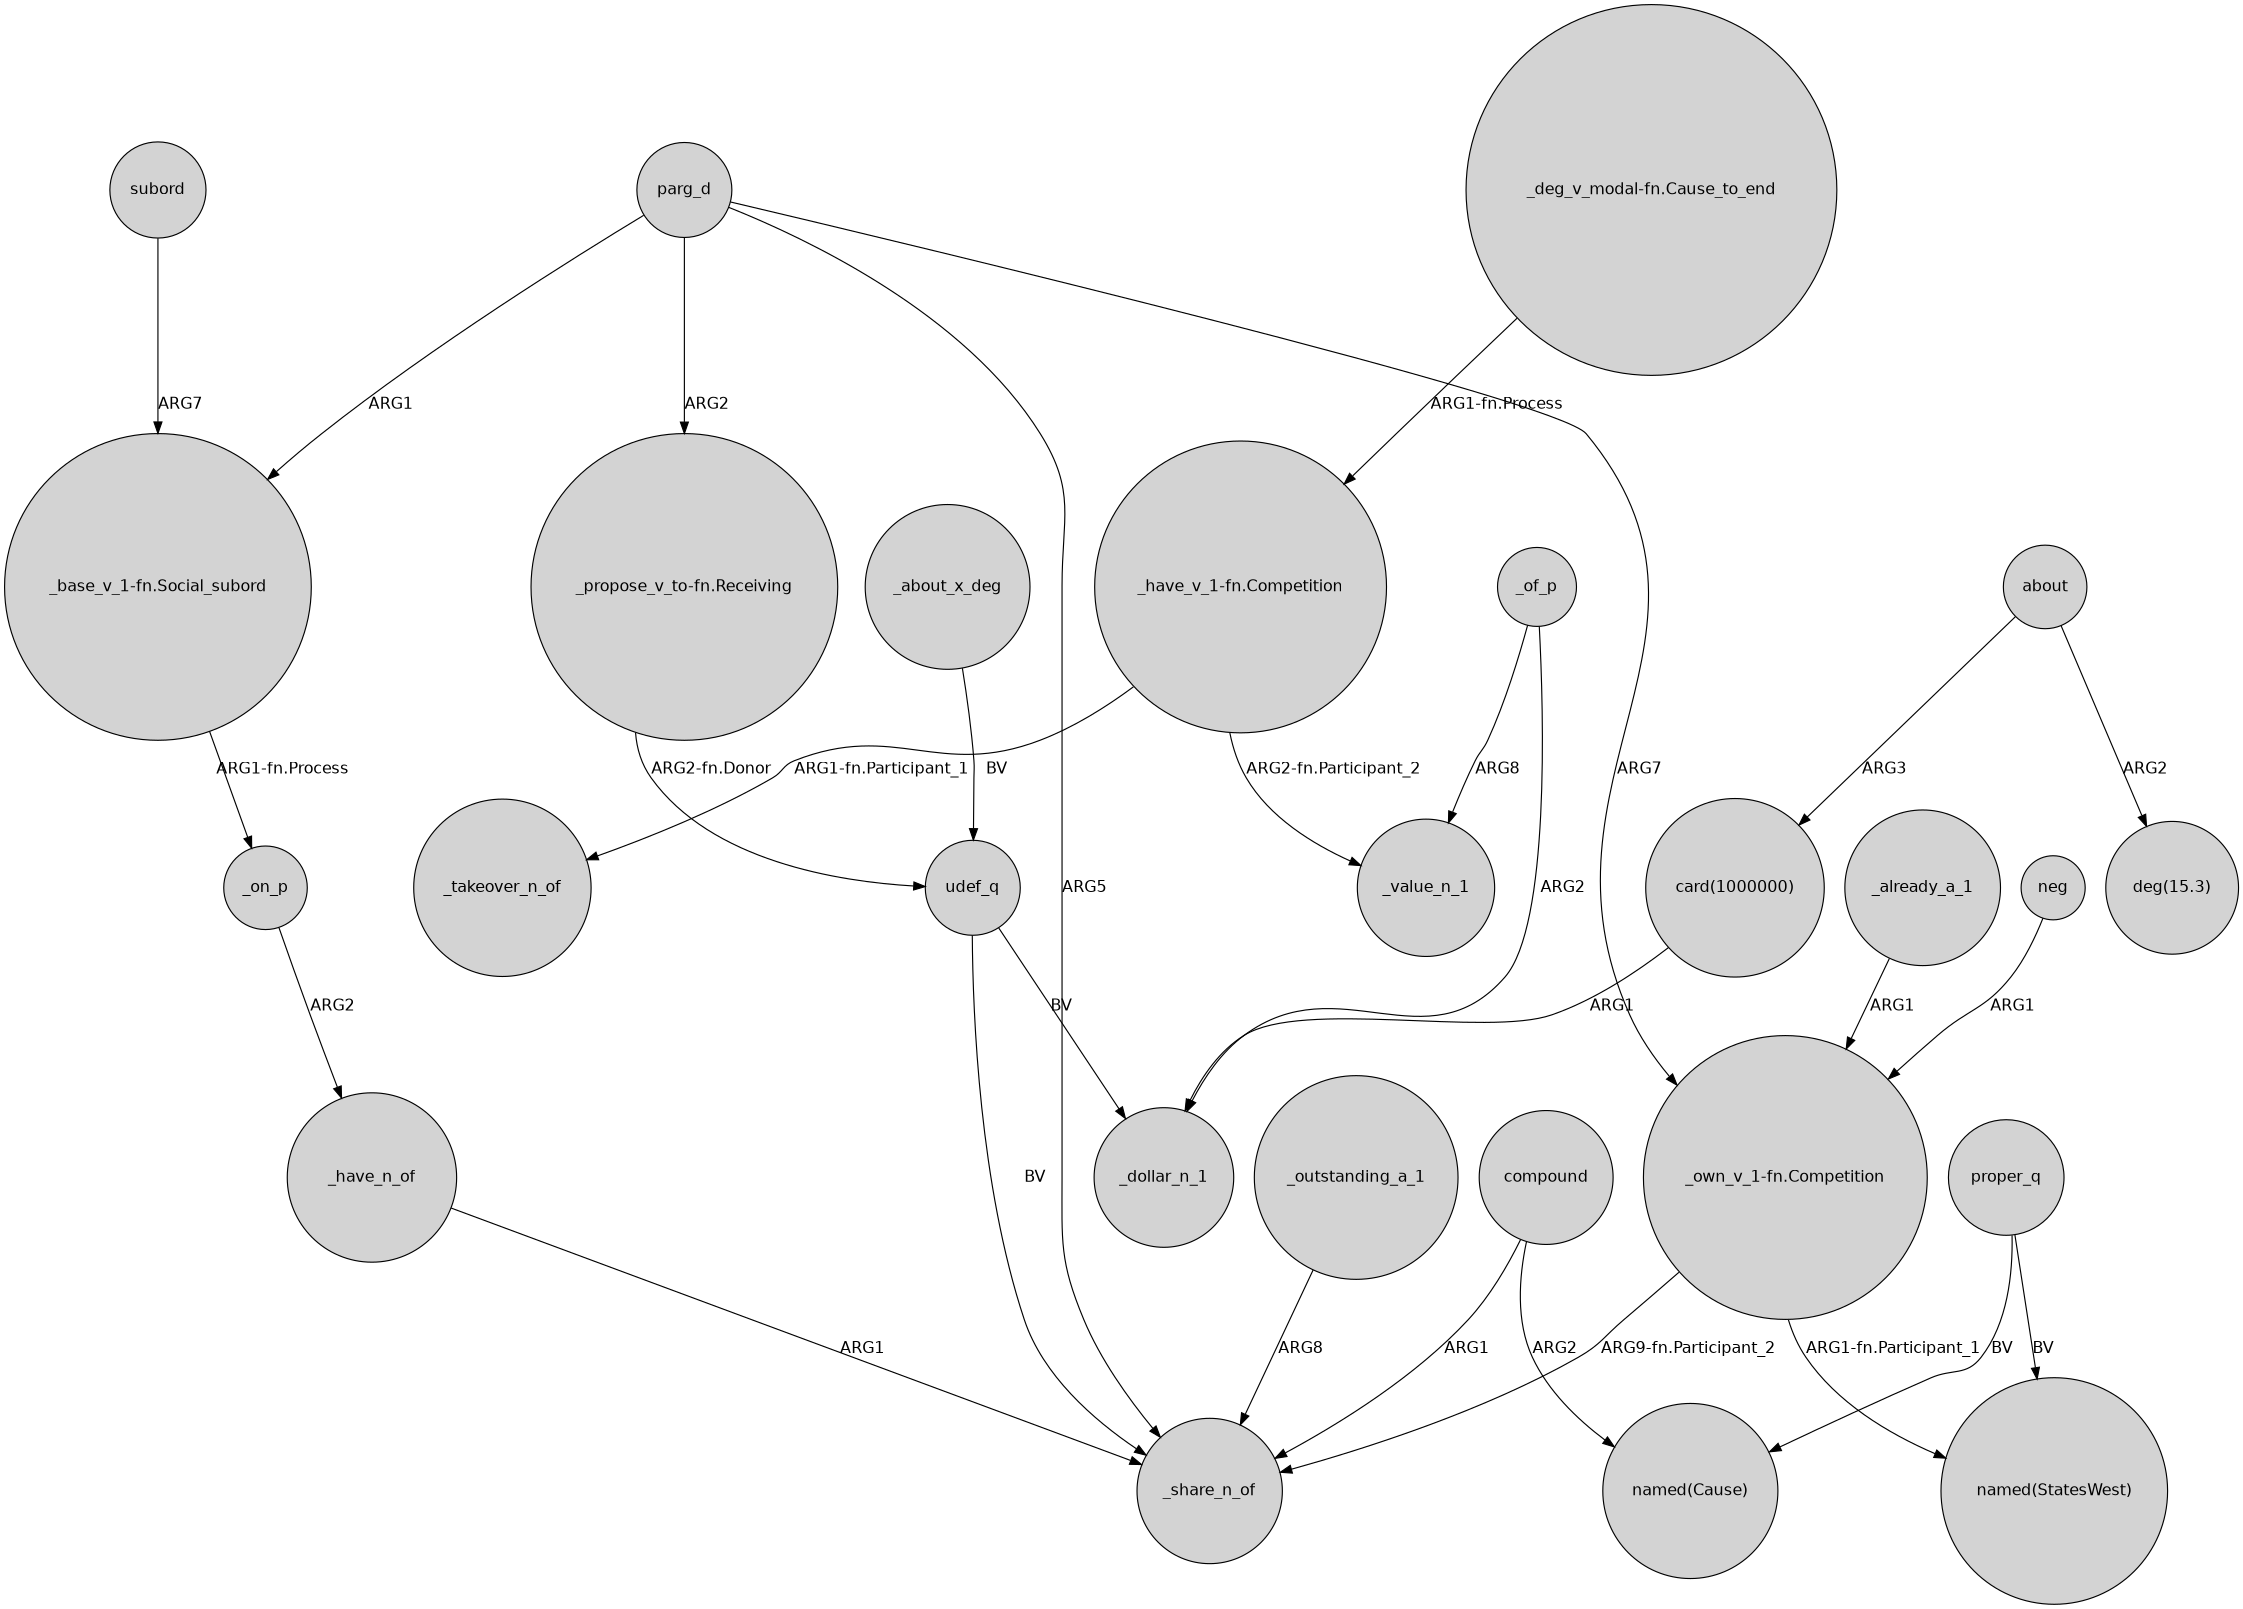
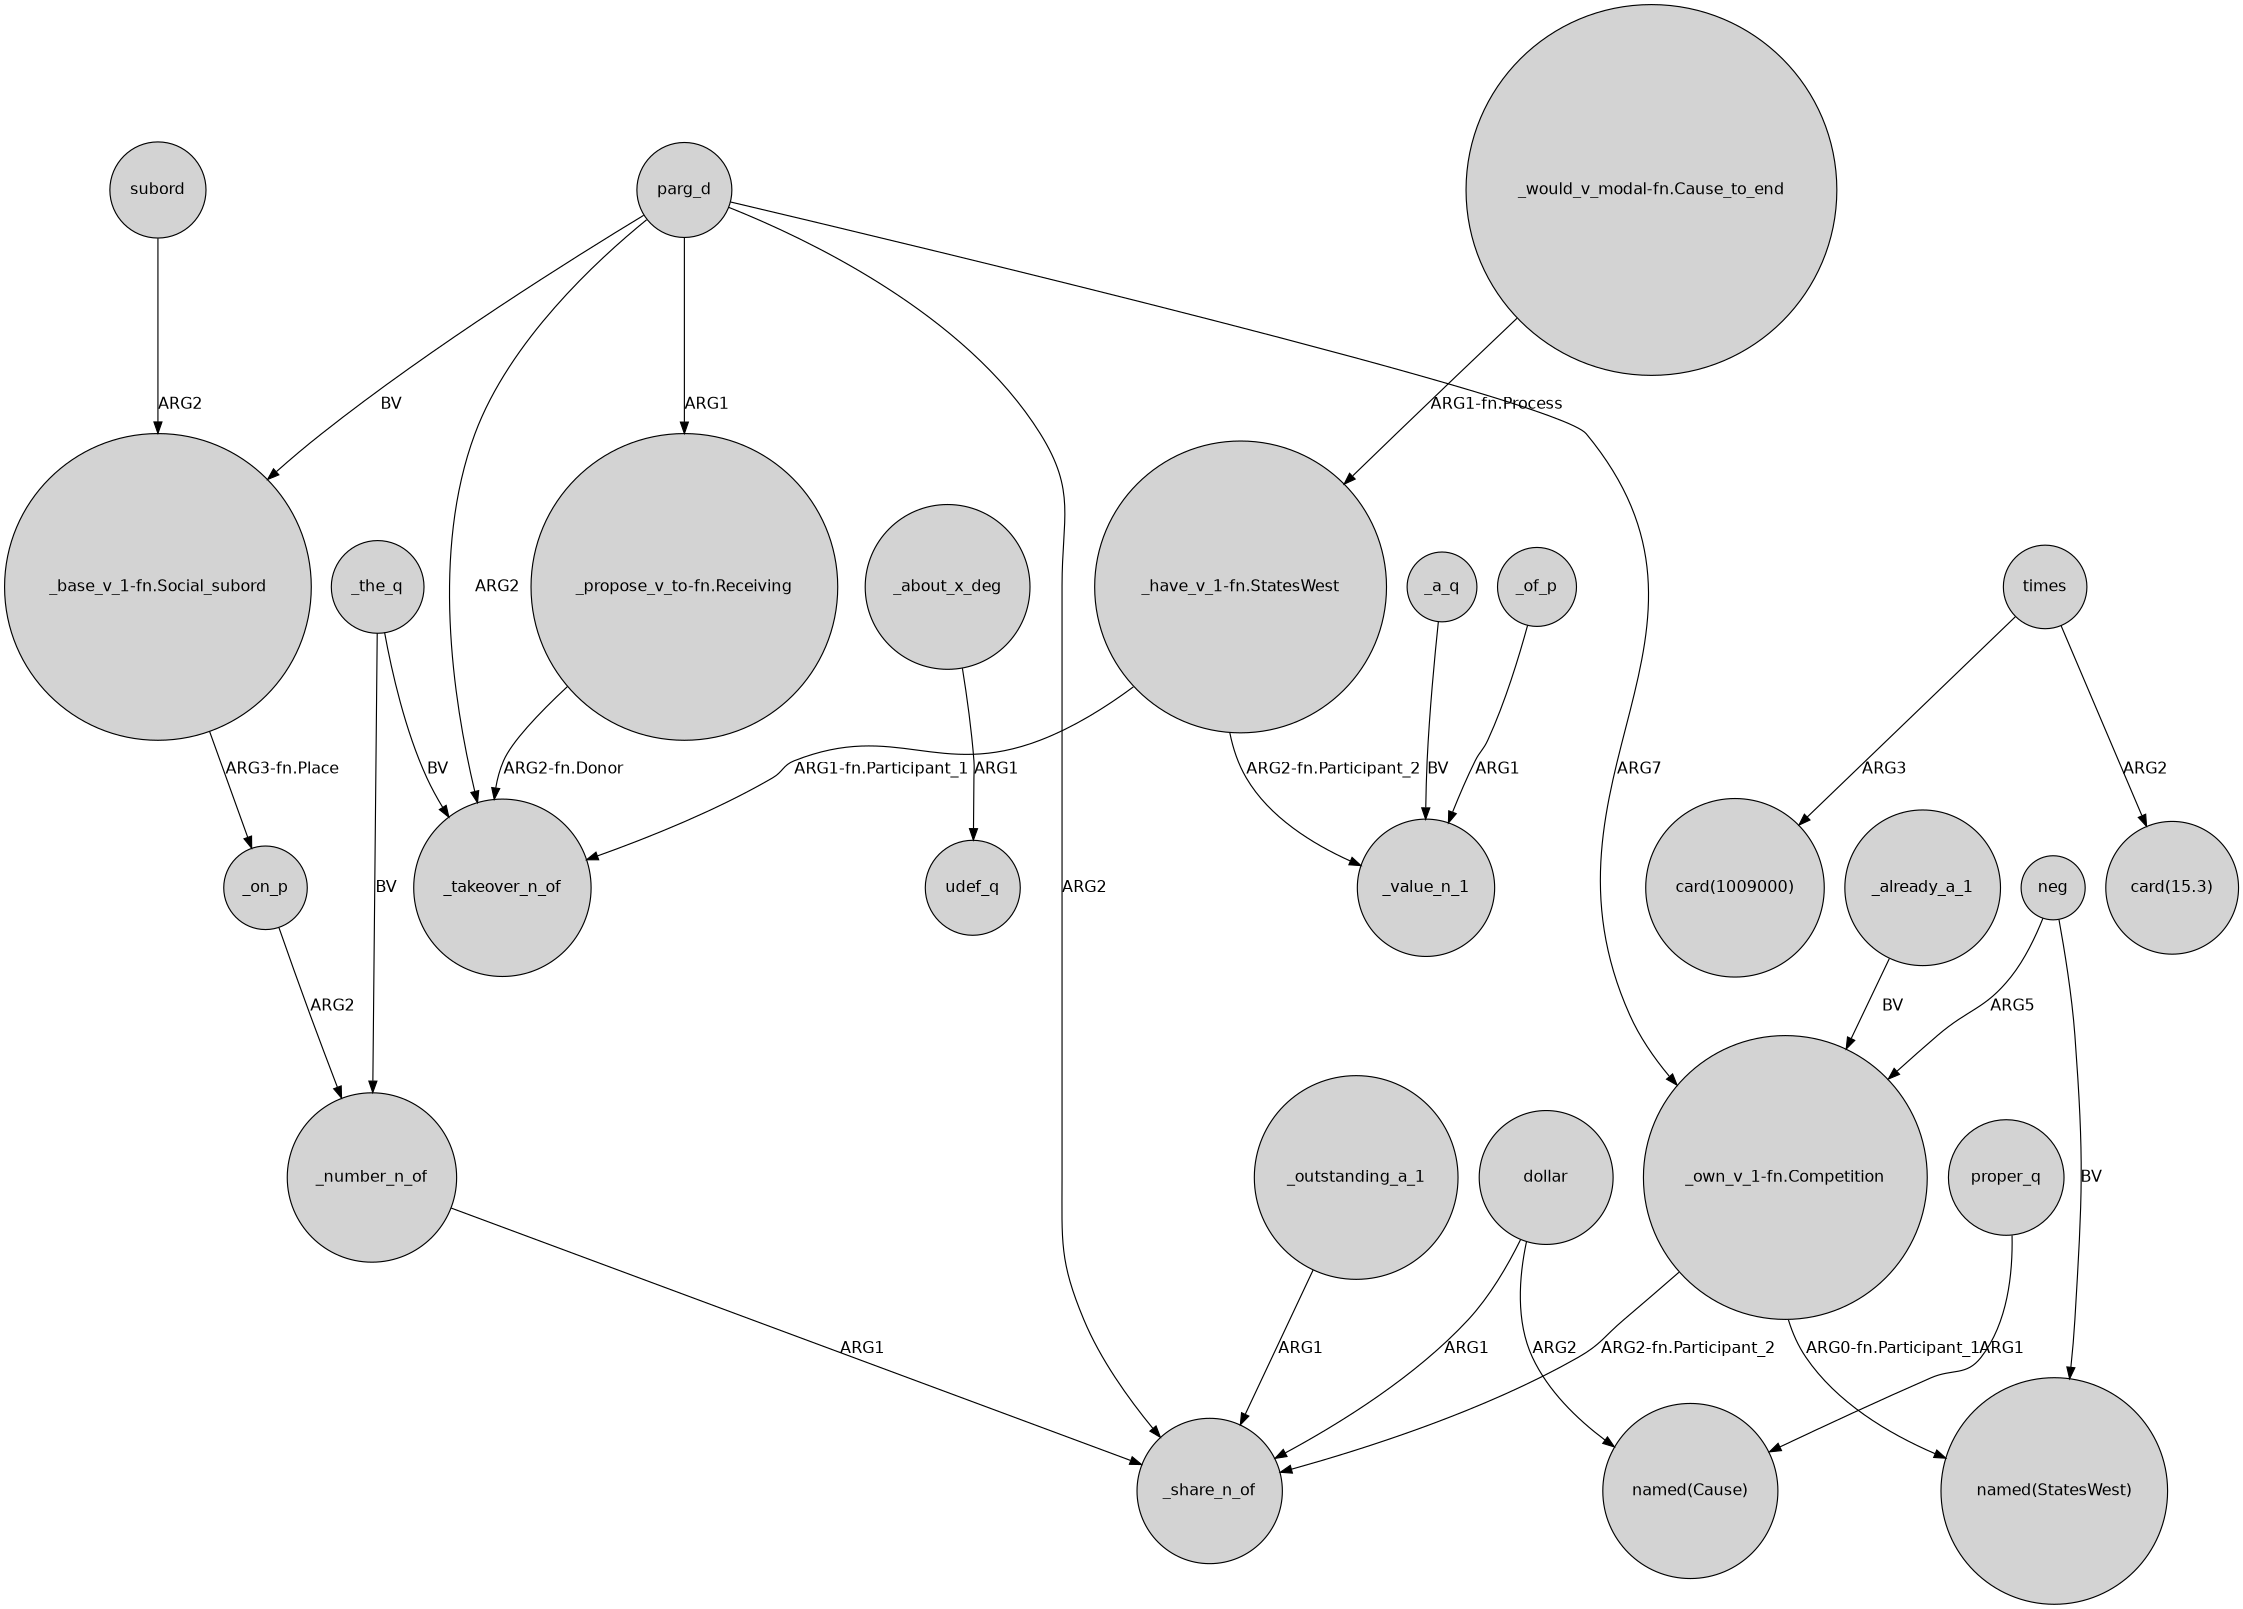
(1651, 190) -> (1651, 190)
(181, 405) -> (181, 405)
(391, 405) -> (391, 405)
(707, 405) -> (707, 405)
none -> (463, 475)
none -> (378, 587)
(1241, 587) -> (1241, 587)
none -> (1442, 587)
(2045, 587) -> (2045, 587)
(283, 769) -> (283, 769)
(997, 769) -> (997, 769)
(1498, 769) -> (1498, 769)
(748, 850) -> (523, 732)
(1085, 888) -> (1085, 888)
(1735, 888) -> (1735, 888)
(2172, 888) -> (2172, 888)
(1893, 1006) -> (1893, 1006)
(2013, 1006) -> (2013, 1006)
(372, 1177) -> (372, 1177)
(1164, 1177) -> none
(1546, 1177) -> (1546, 1177)
(998, 1215) -> none
(2025, 1301) -> (2081, 1143)
(1301, 1349) -> (1301, 1349)
(1689, 1349) -> (1689, 1349)
(1893, 1349) -> (1893, 1349)
(2002, 1349) -> (2002, 1349)
